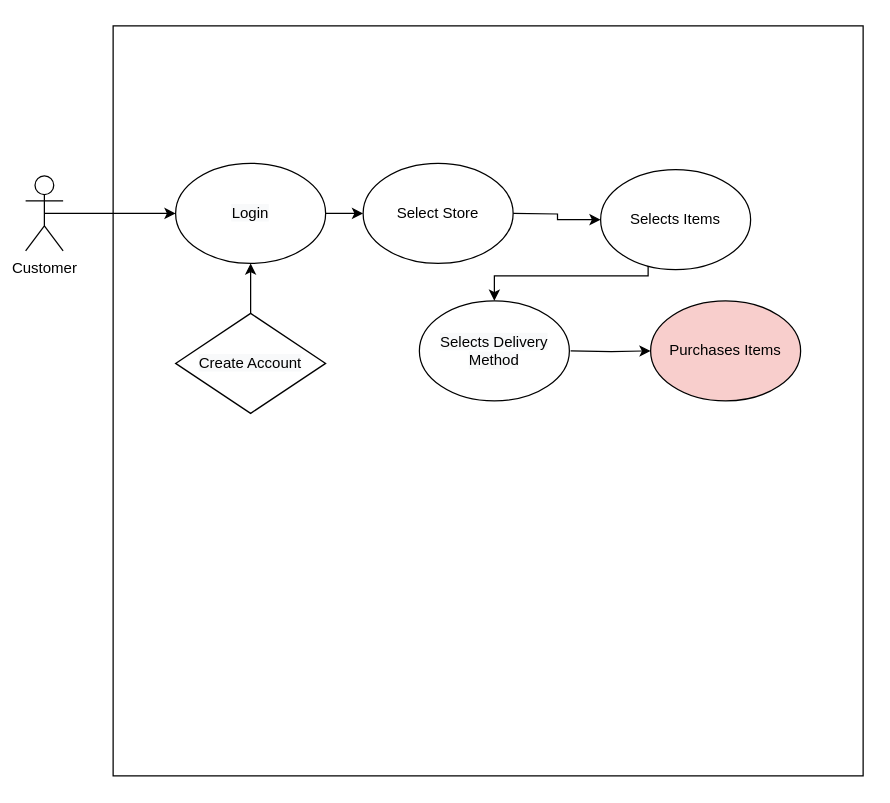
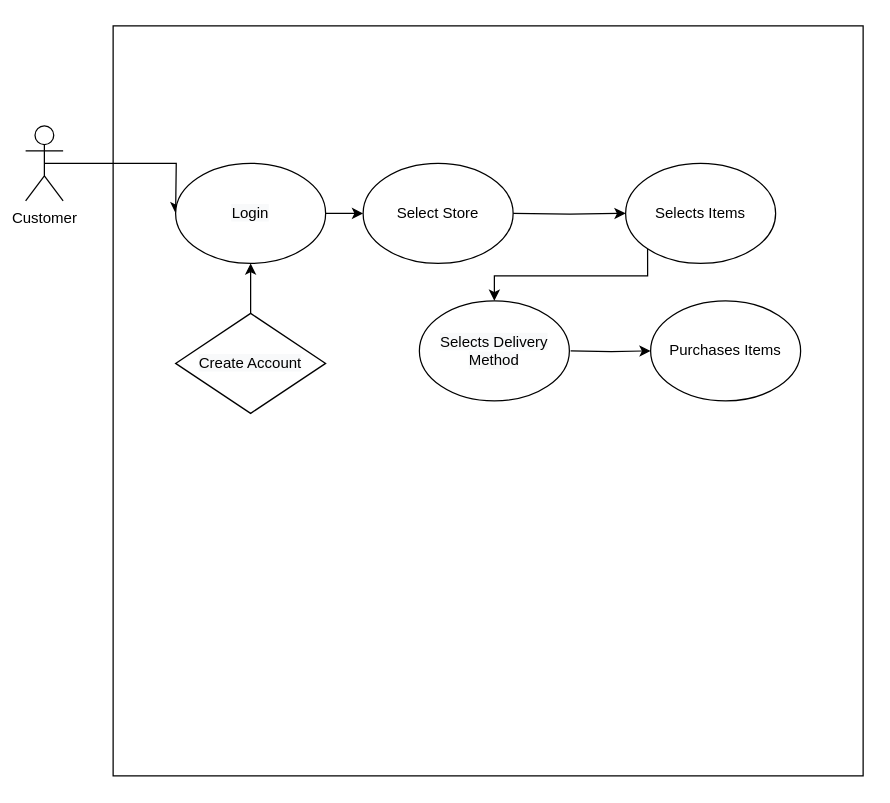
(44, 213) -> (44, 163)
(676, 219) -> (701, 213)
(726, 351) -> (726, 351)
